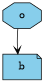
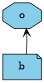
(17, 38) -> (27, 45)
